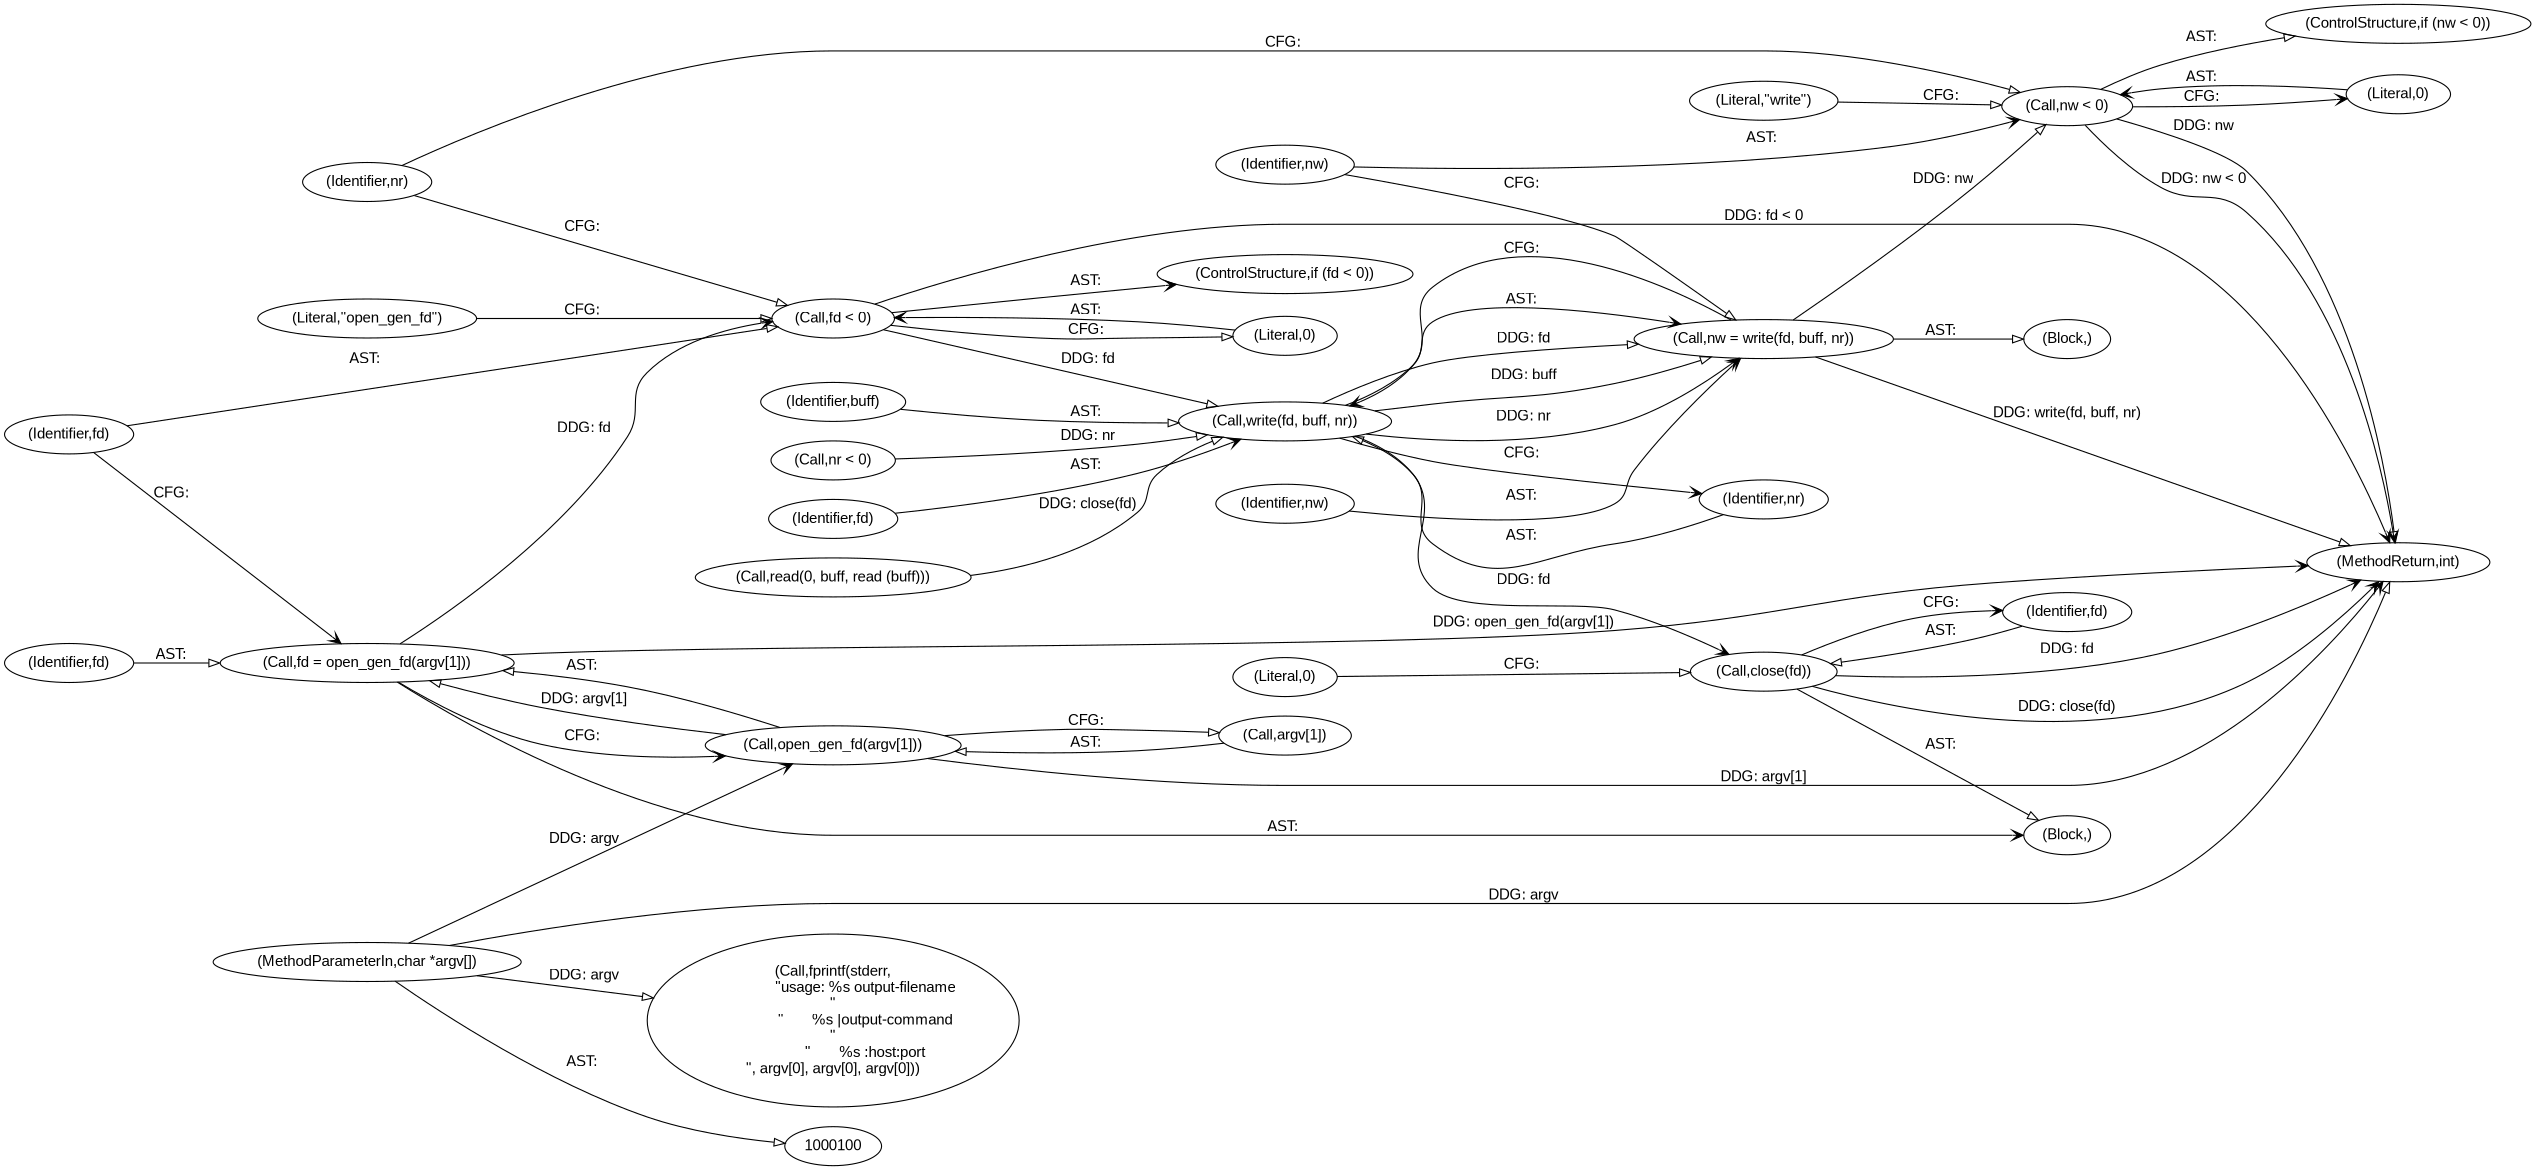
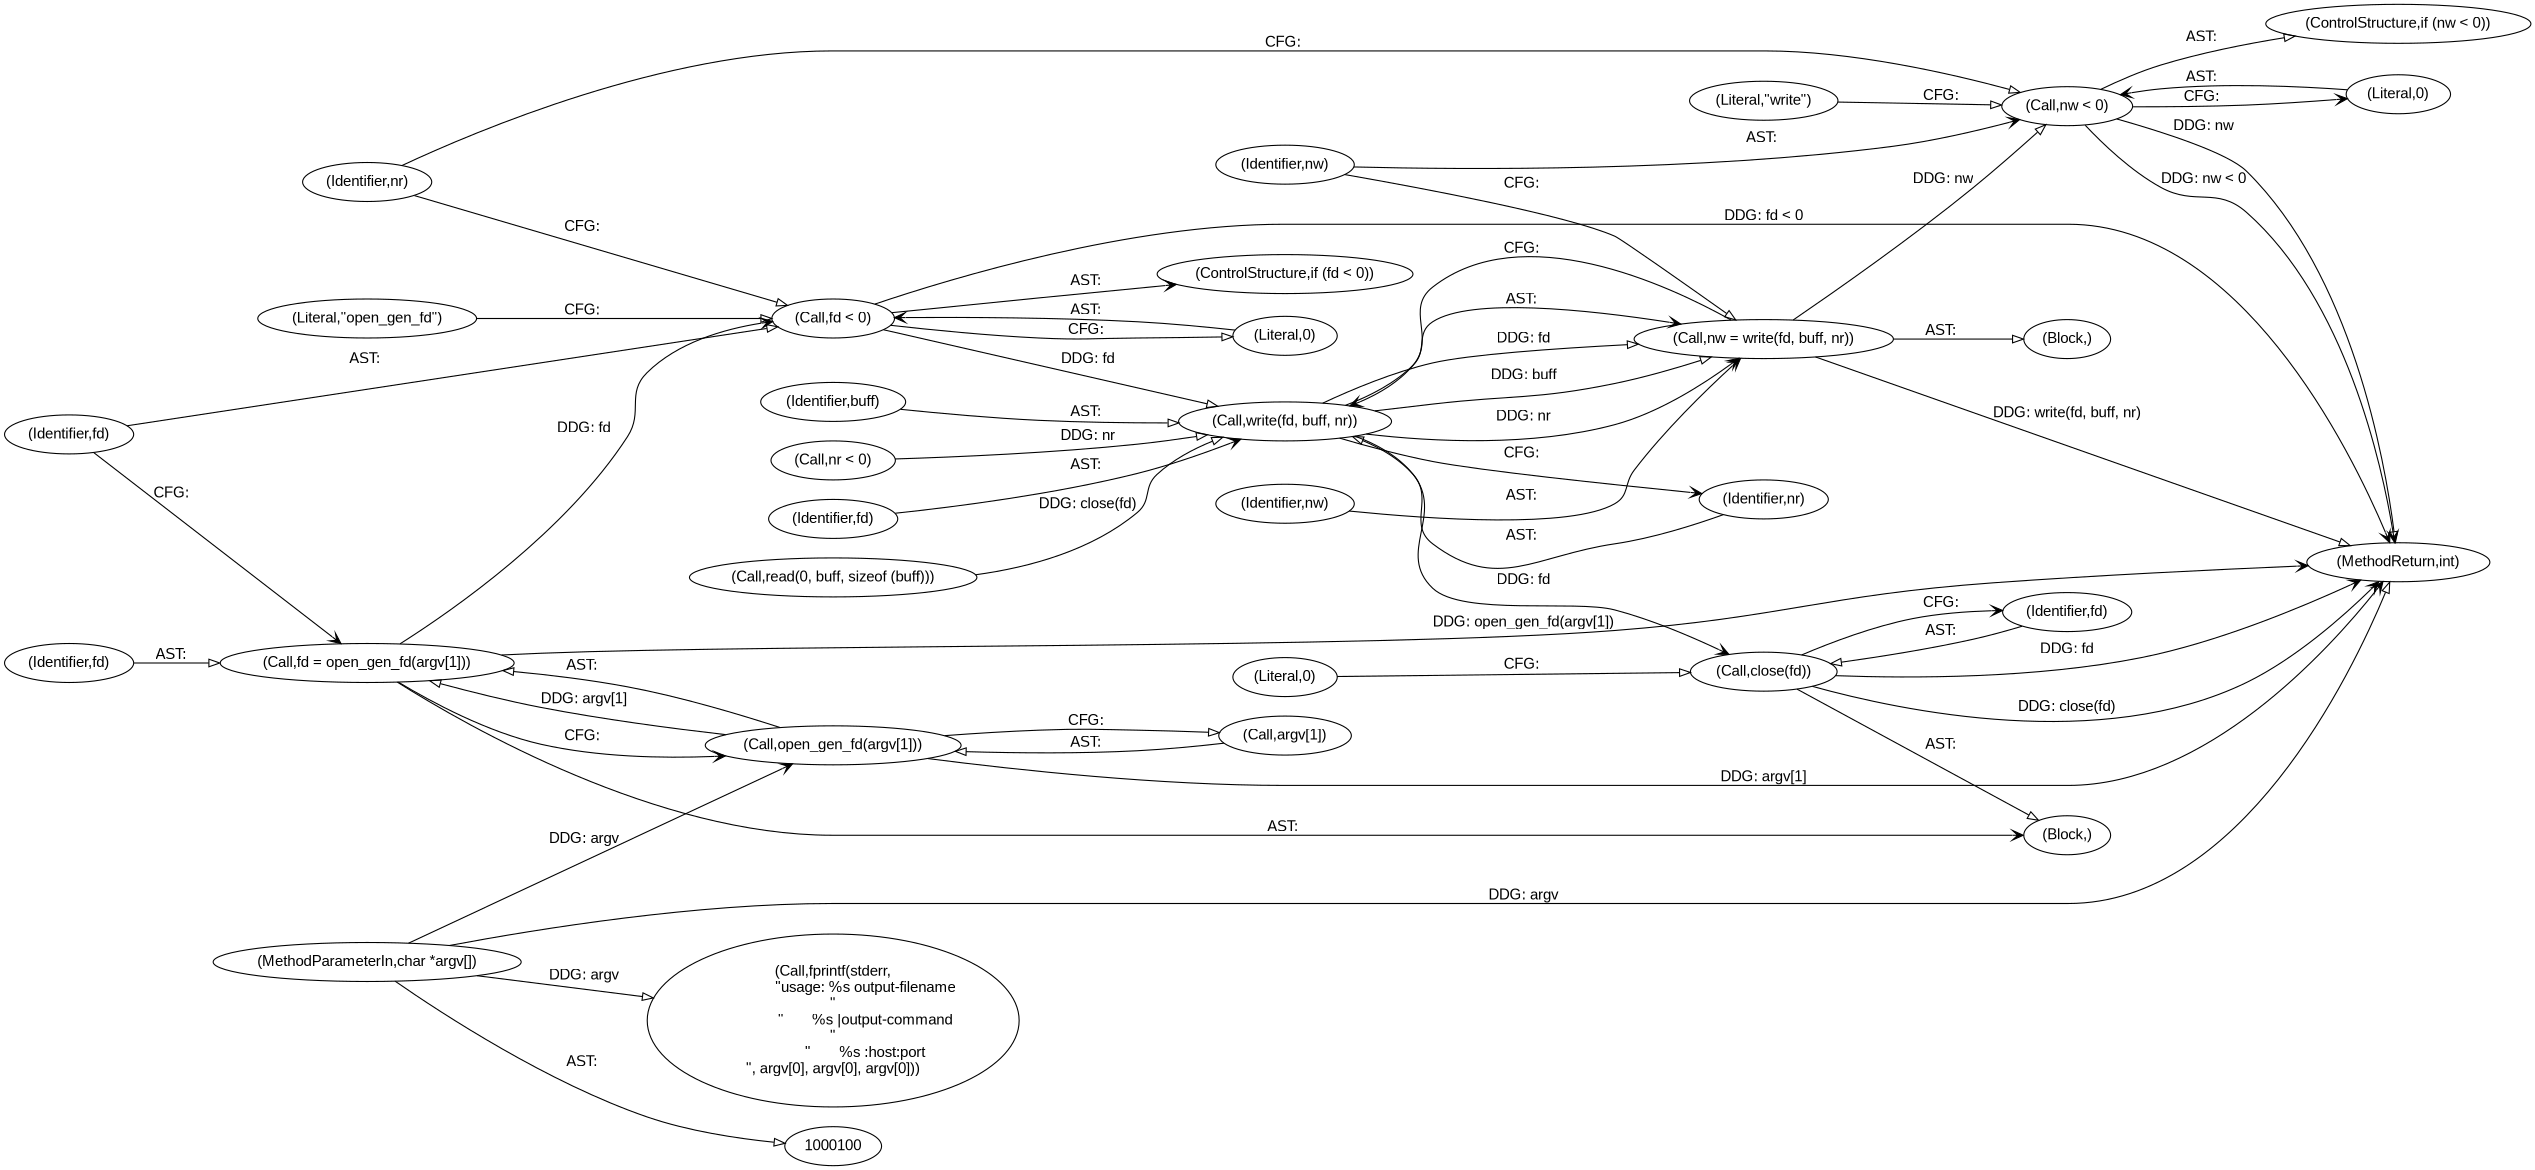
(833, 577) -> (833, 577)
